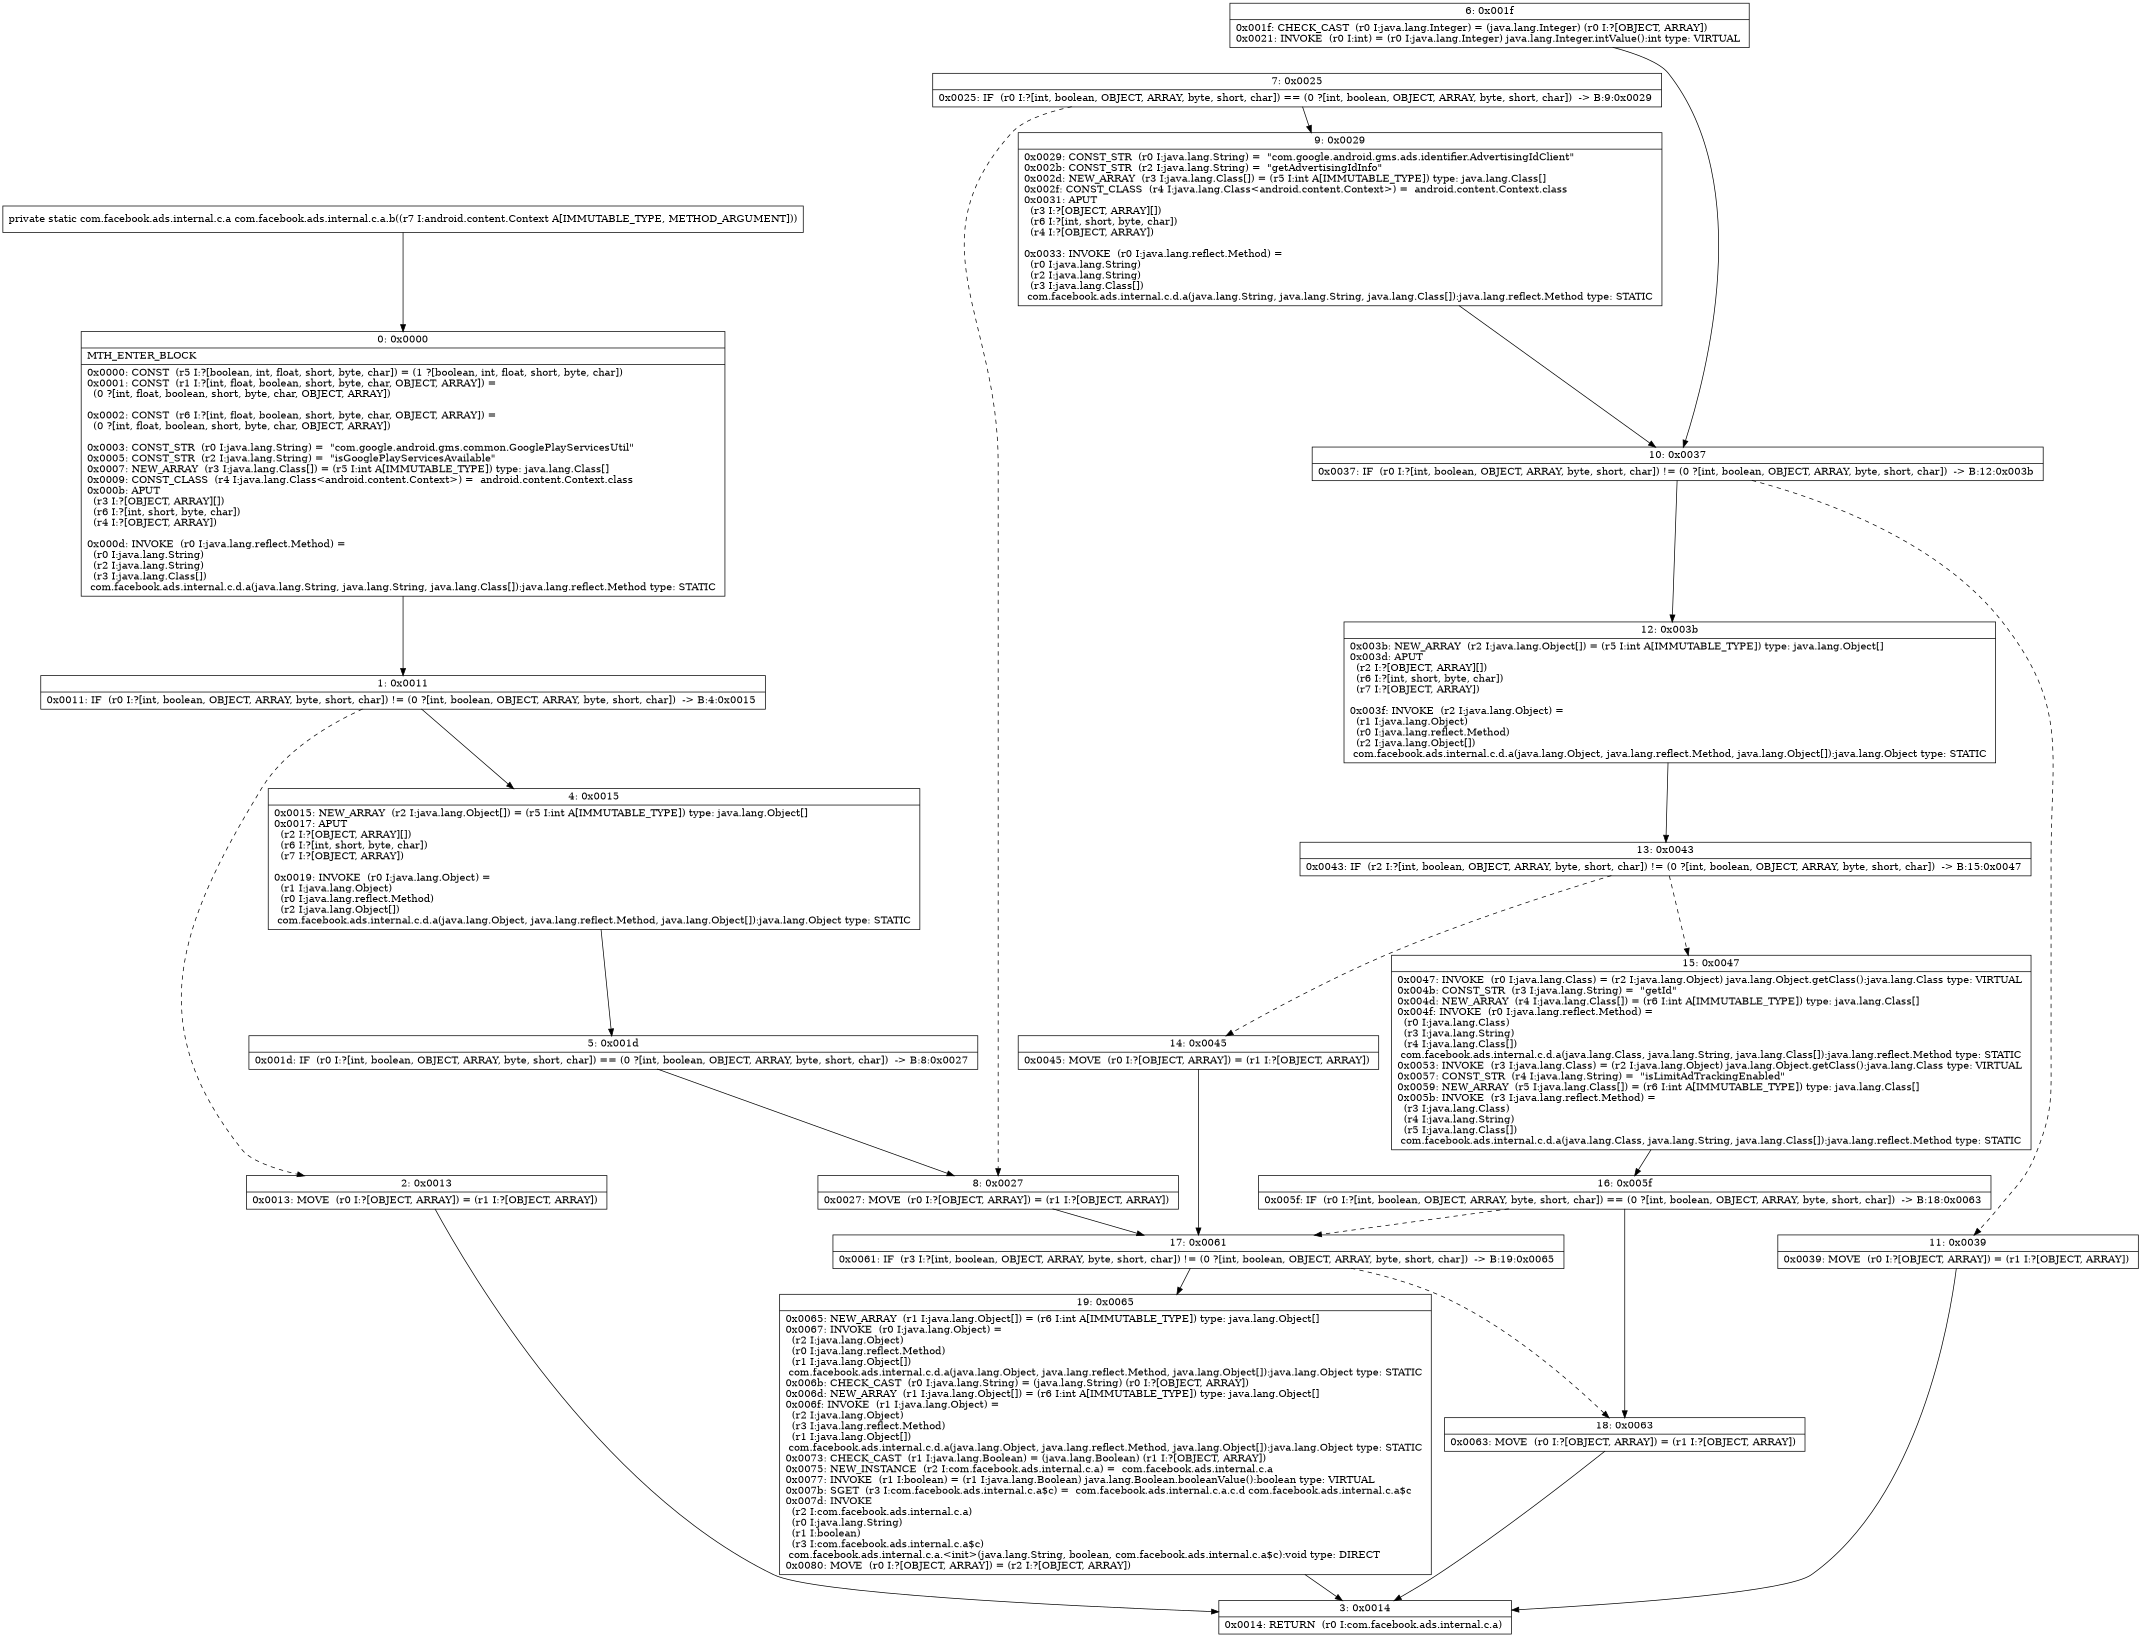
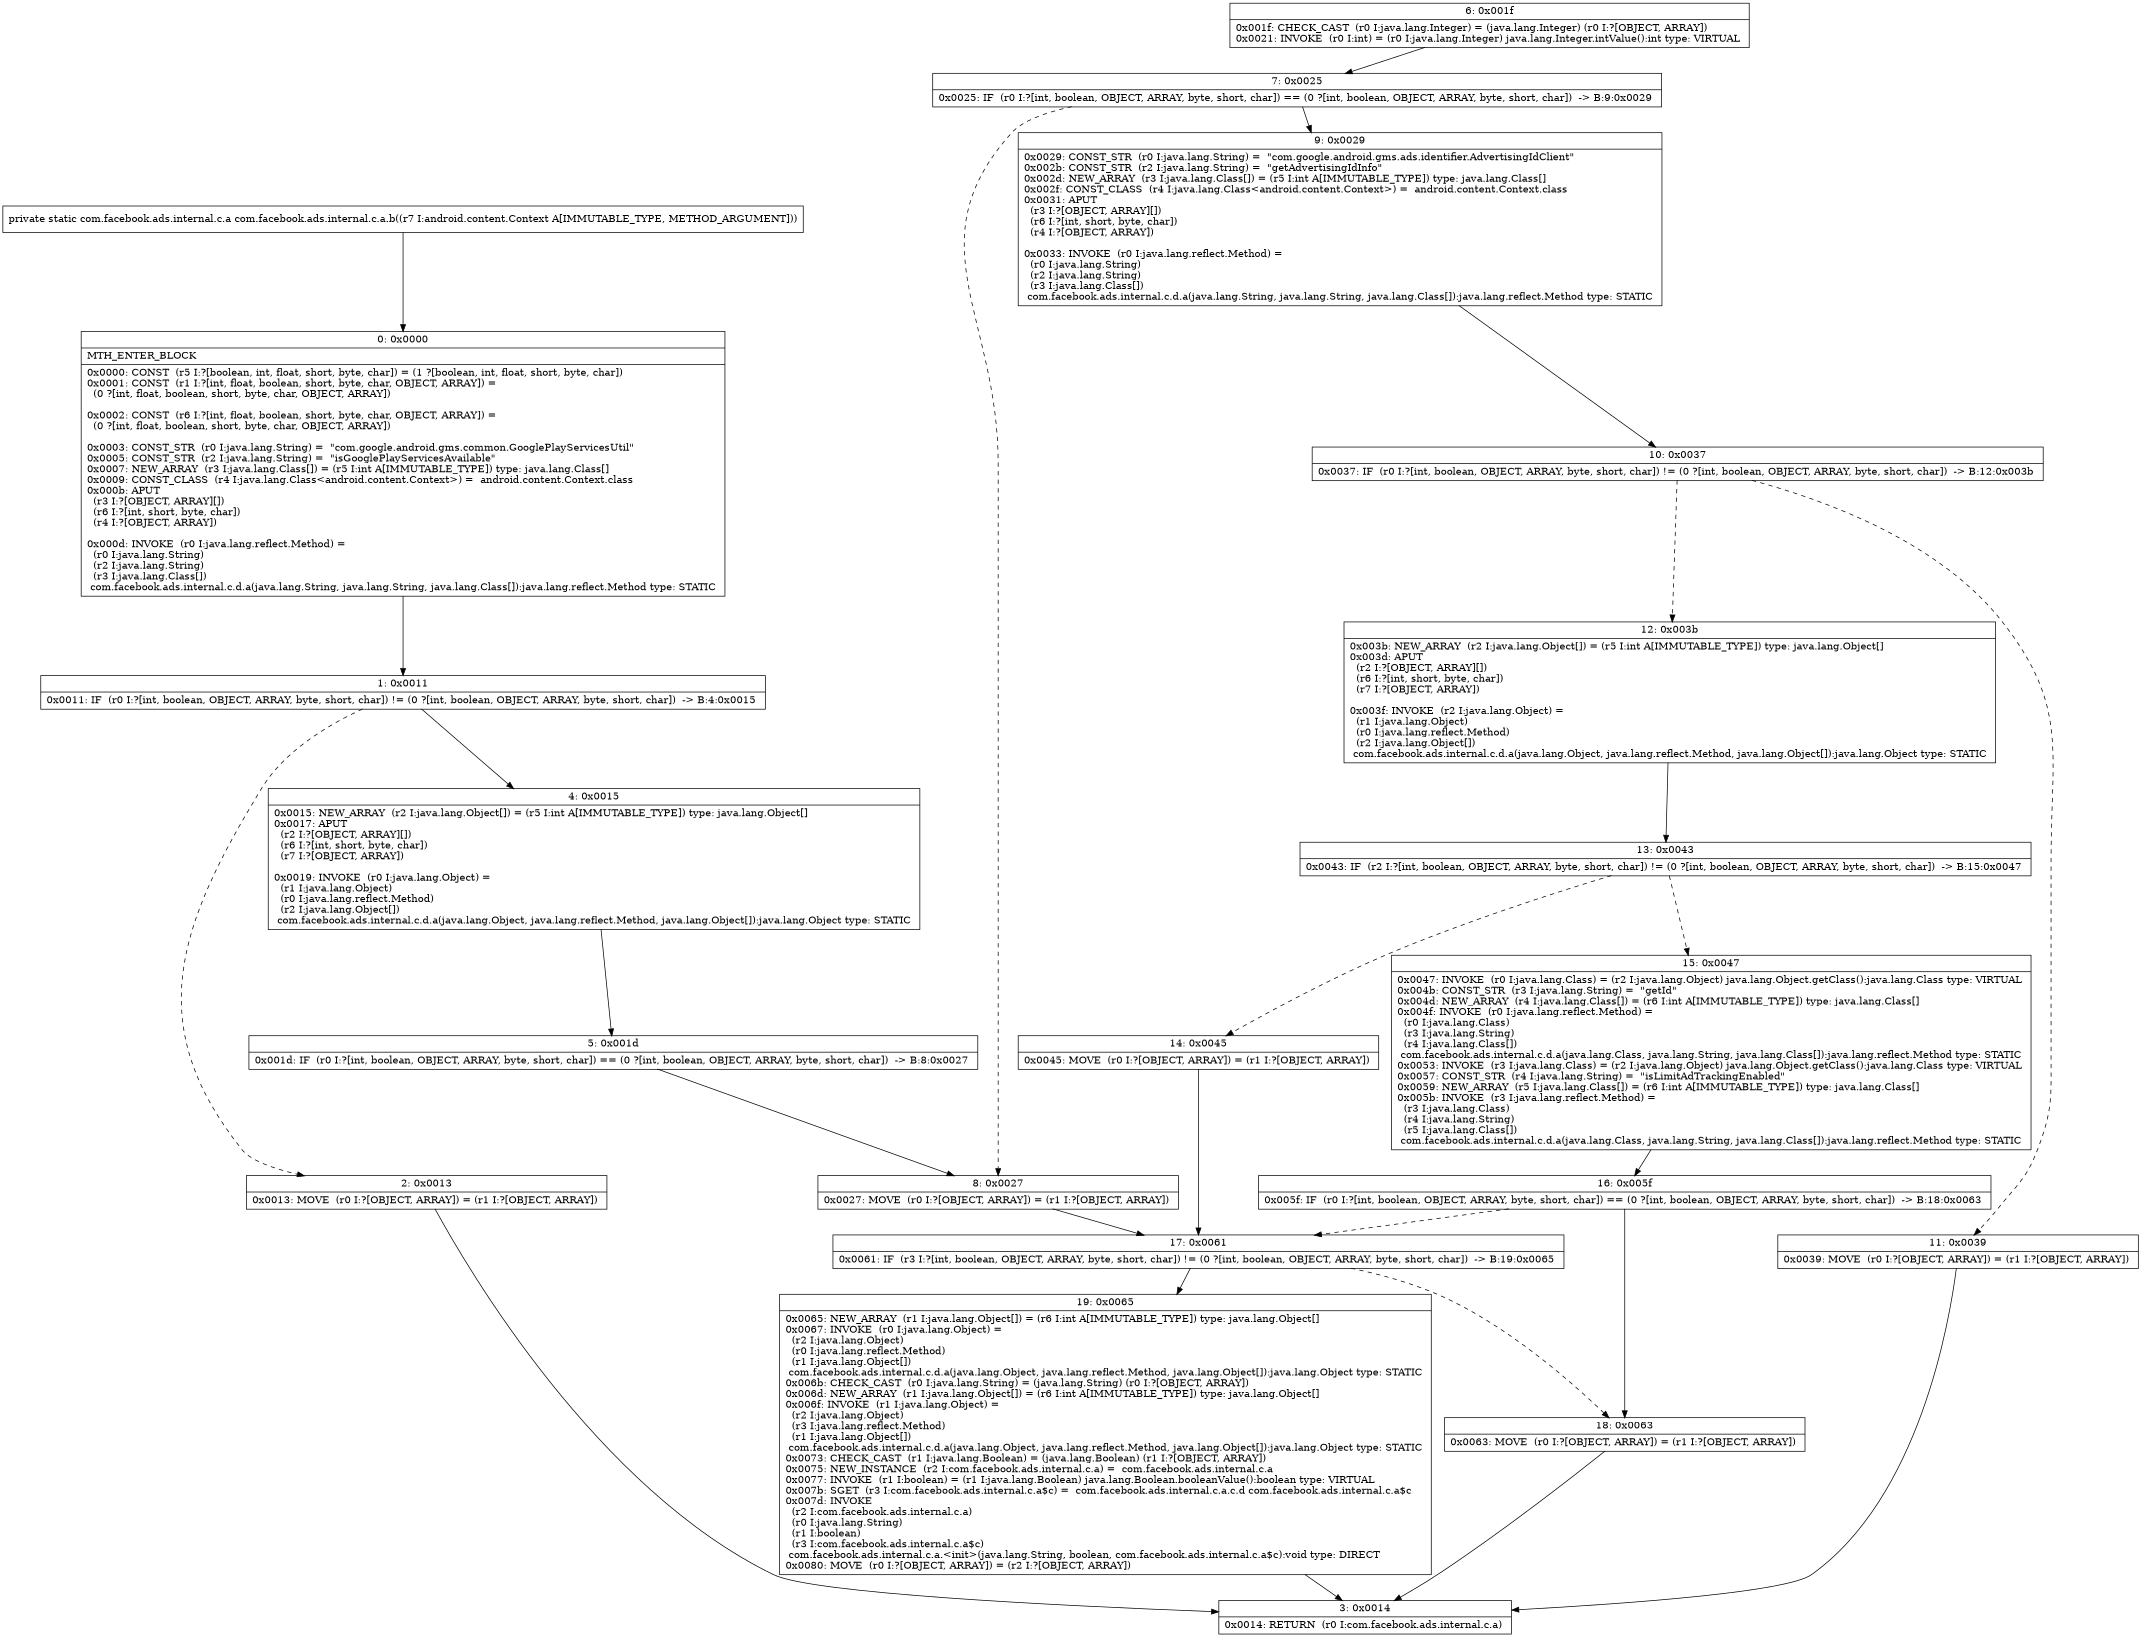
(1718, 222) -> (1389, 59)
(1675, 548) -> (1675, 548)
